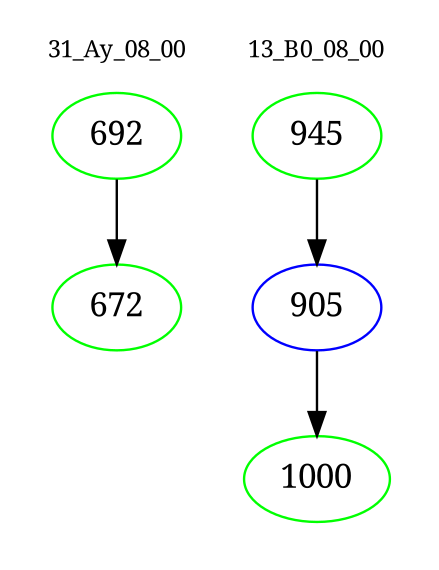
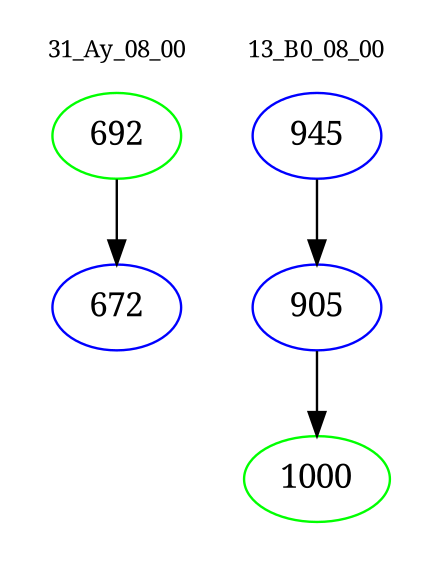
(317, 136) -> (317, 136)
(117, 307) -> (117, 307)
